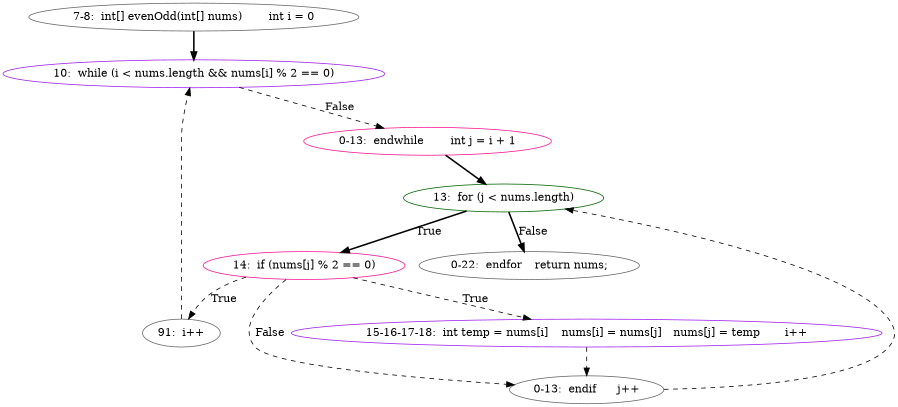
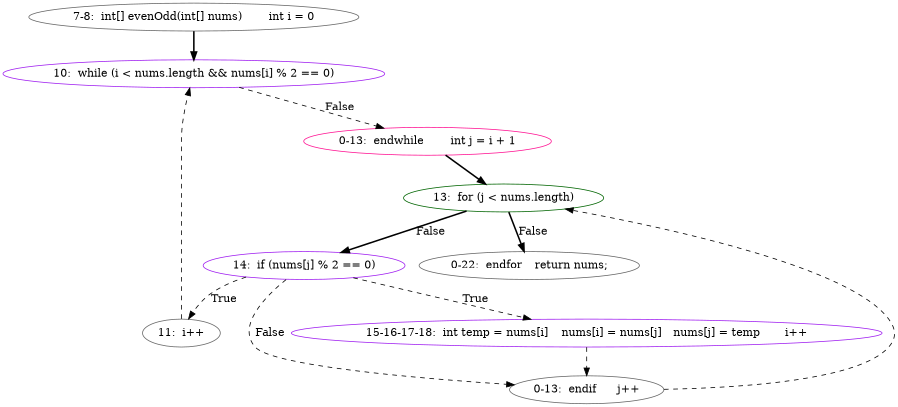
(429, 232) -> (431, 232)
(304, 266) -> (304, 266)
(181, 333) -> (181, 333)
